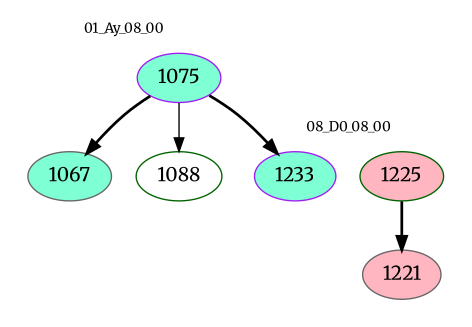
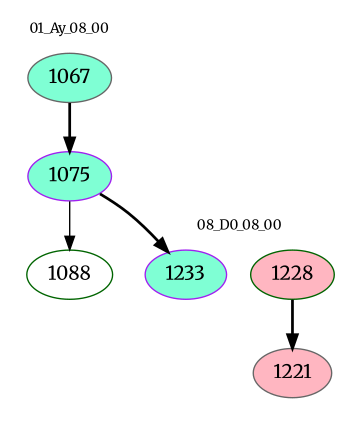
(121, 117) -> (70, 120)
(402, 176) -> (292, 275)
